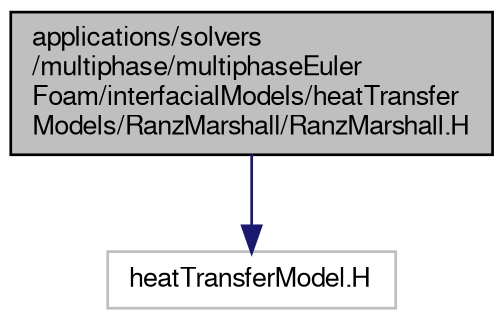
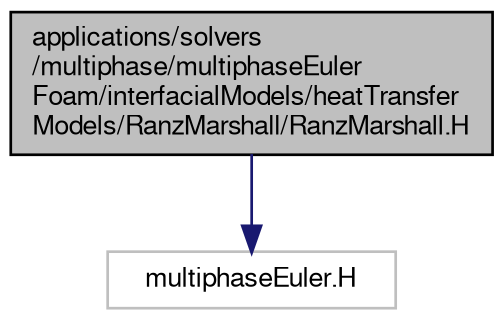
(252, 280) -> (252, 280)
